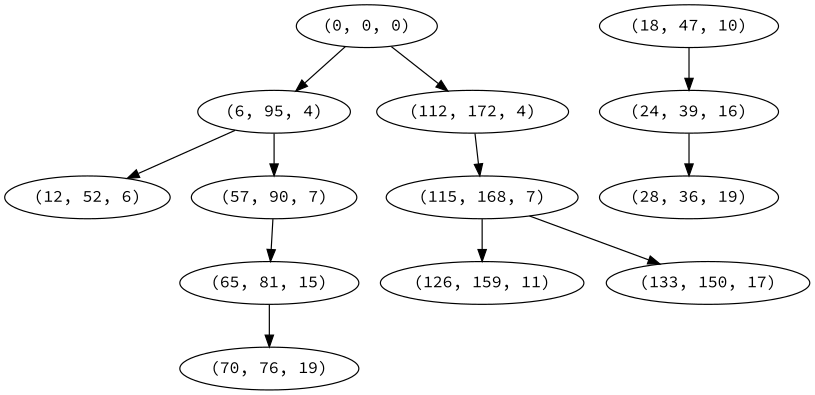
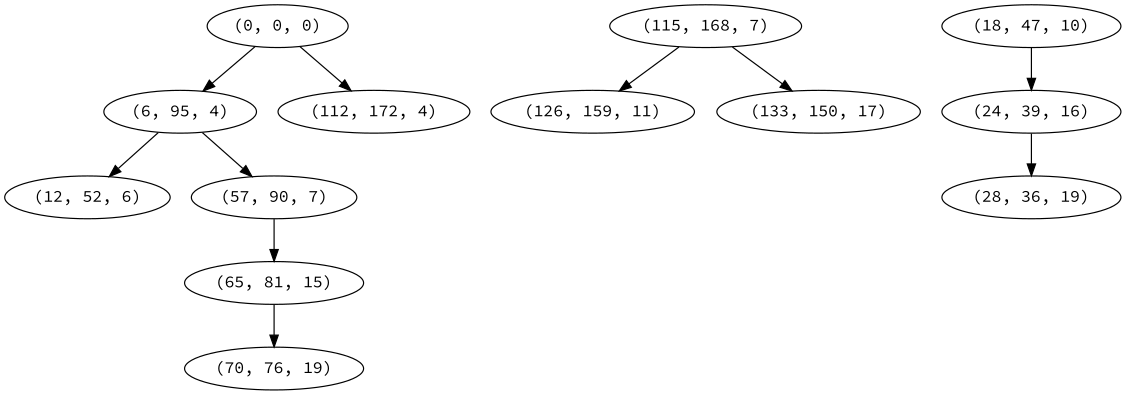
(477, 149) -> none
